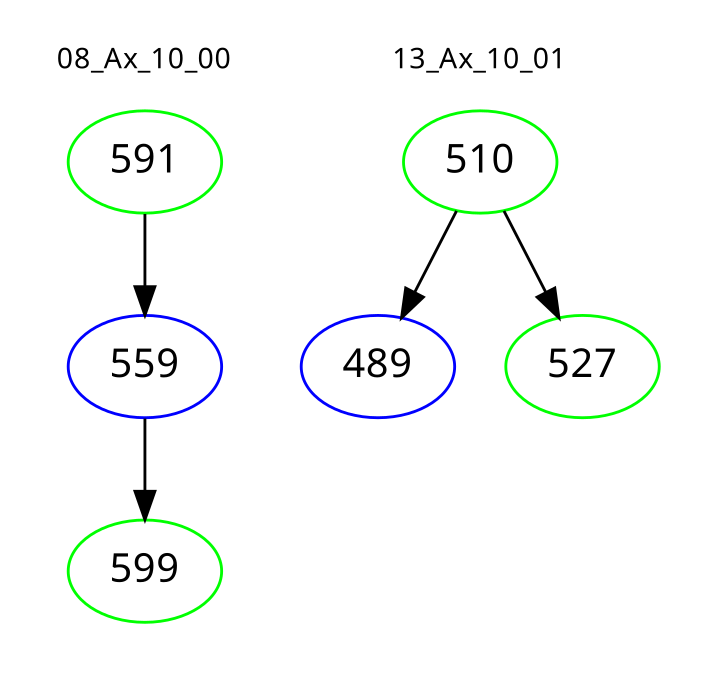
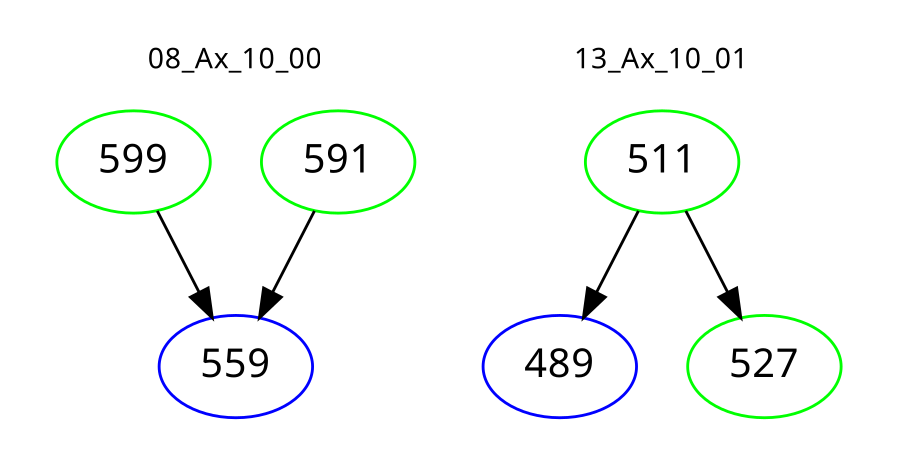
(480, 162) -> (662, 162)
(145, 455) -> (178, 252)
